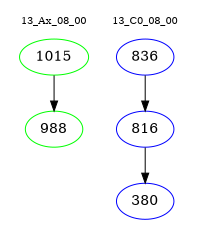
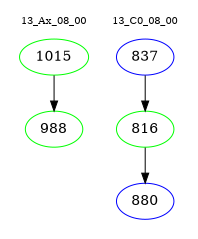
(145, 57) -> (145, 57)
(145, 129) -> (145, 129)
(145, 201) -> (145, 201)
